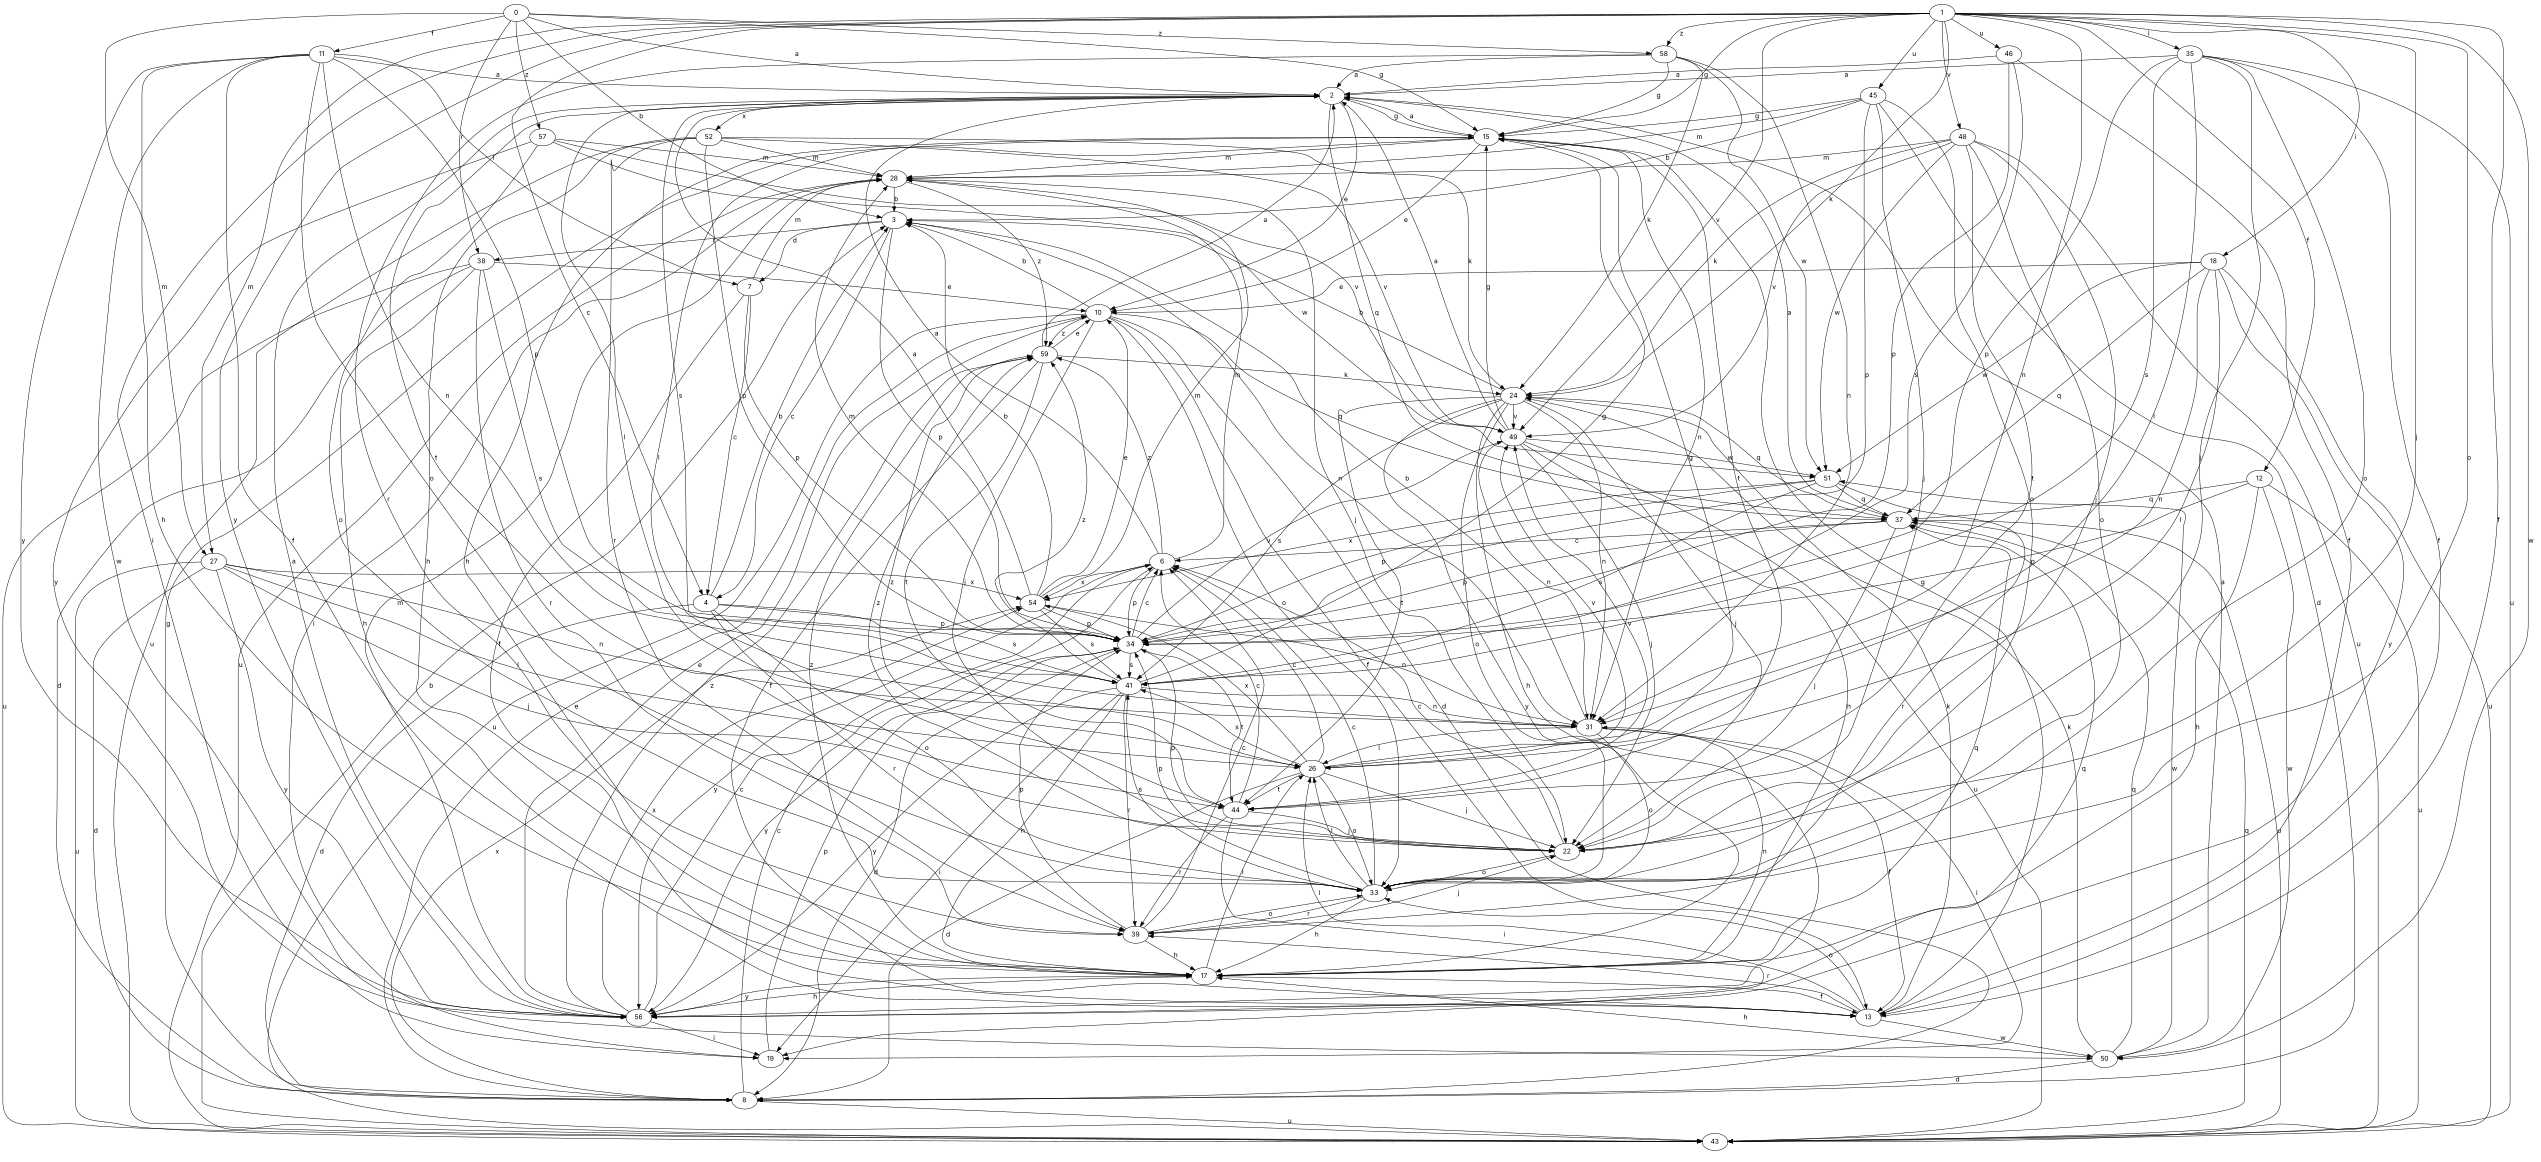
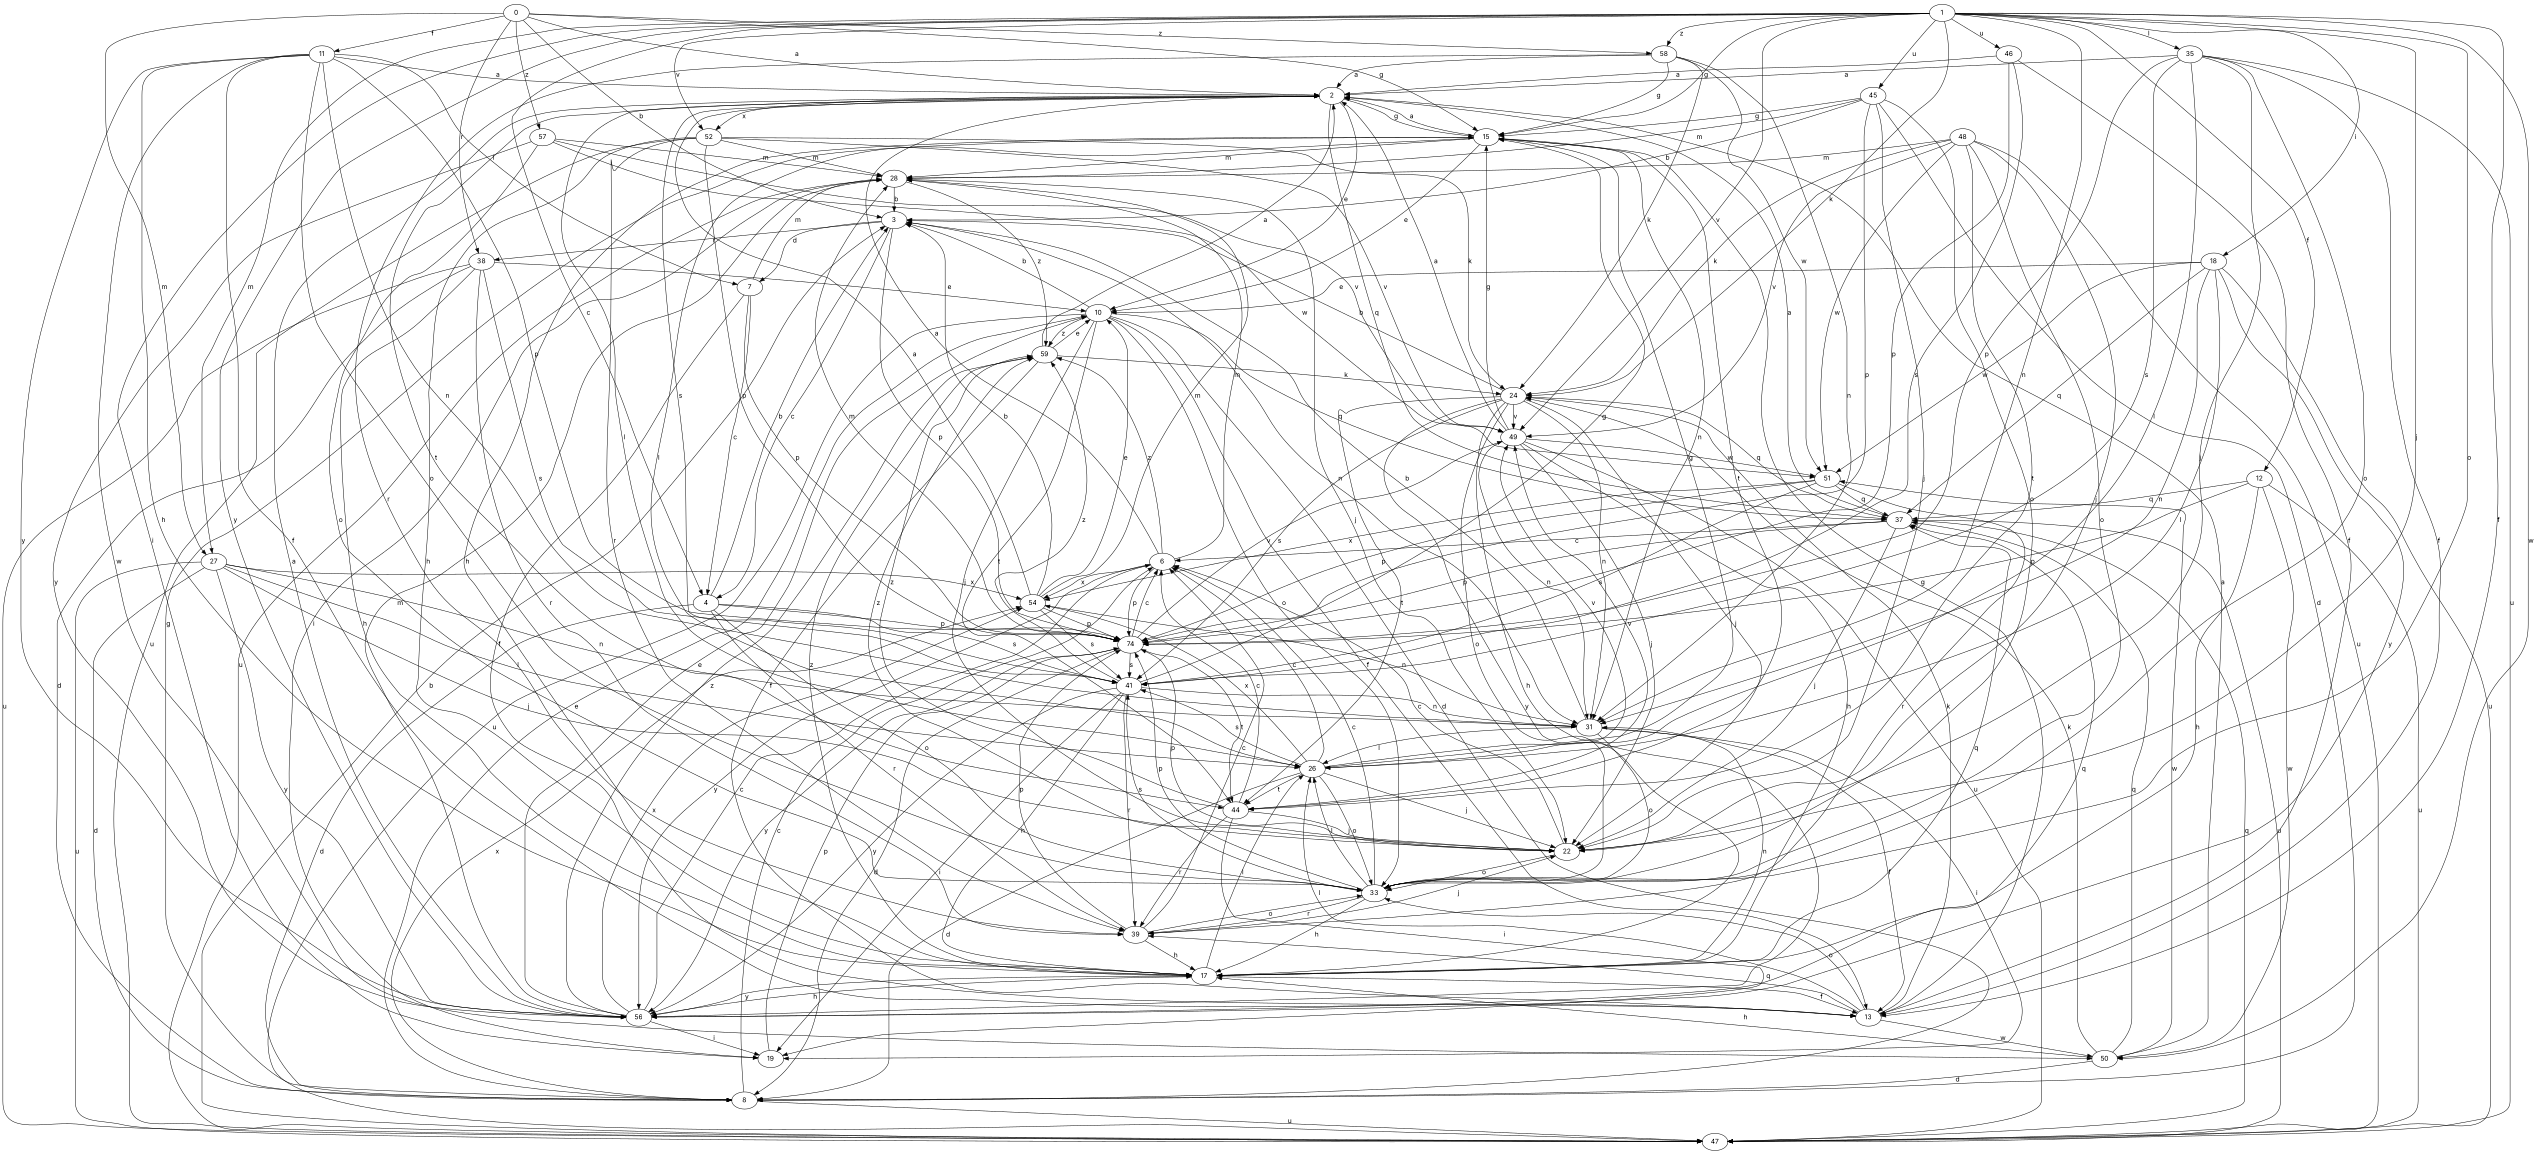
(1948, 81) -> (1228, 22)
(1130, 645) -> (1130, 645)
(932, 654) -> (966, 603)
(1768, 976) -> (1768, 976)
(1715, 1142) -> (1715, 1142)
